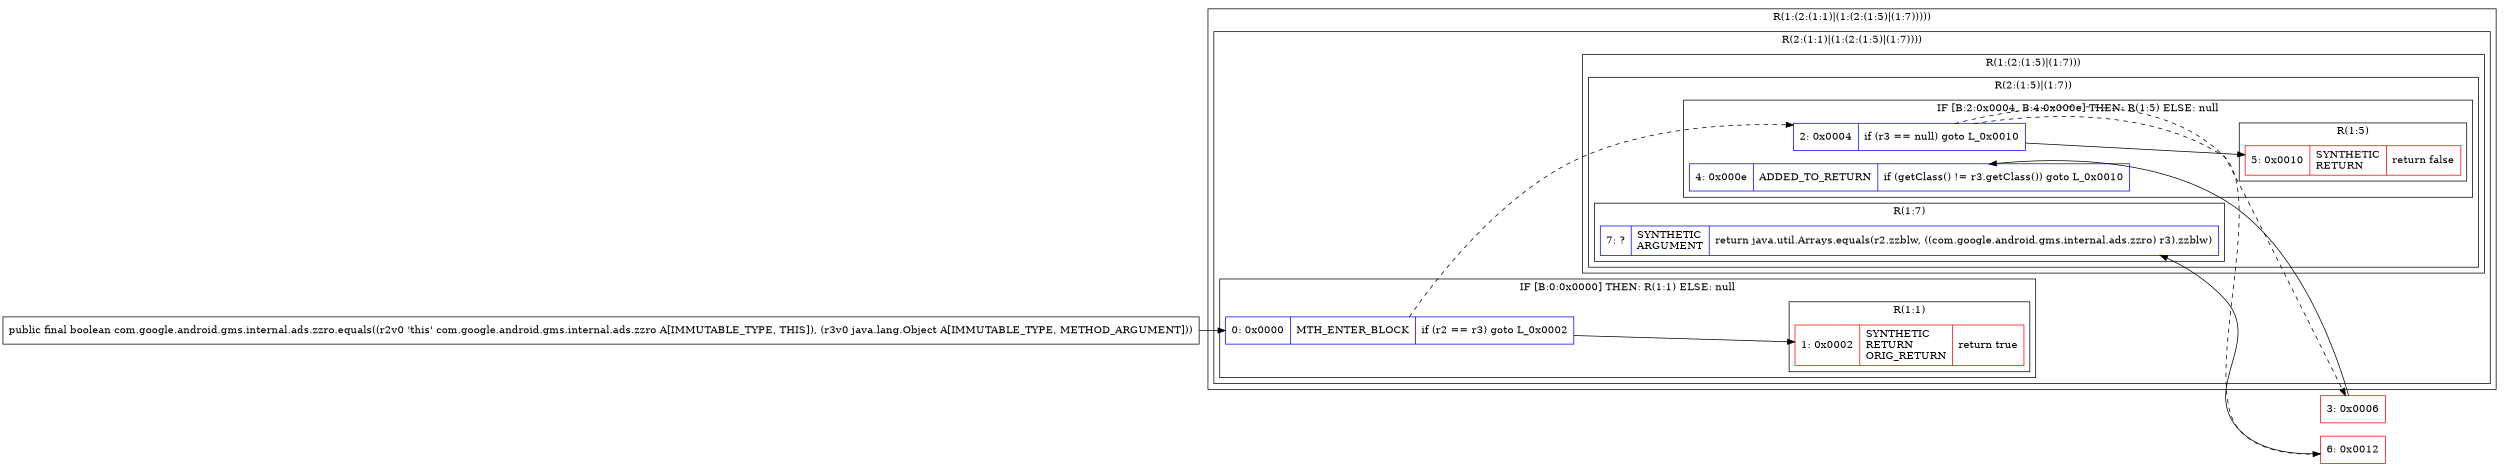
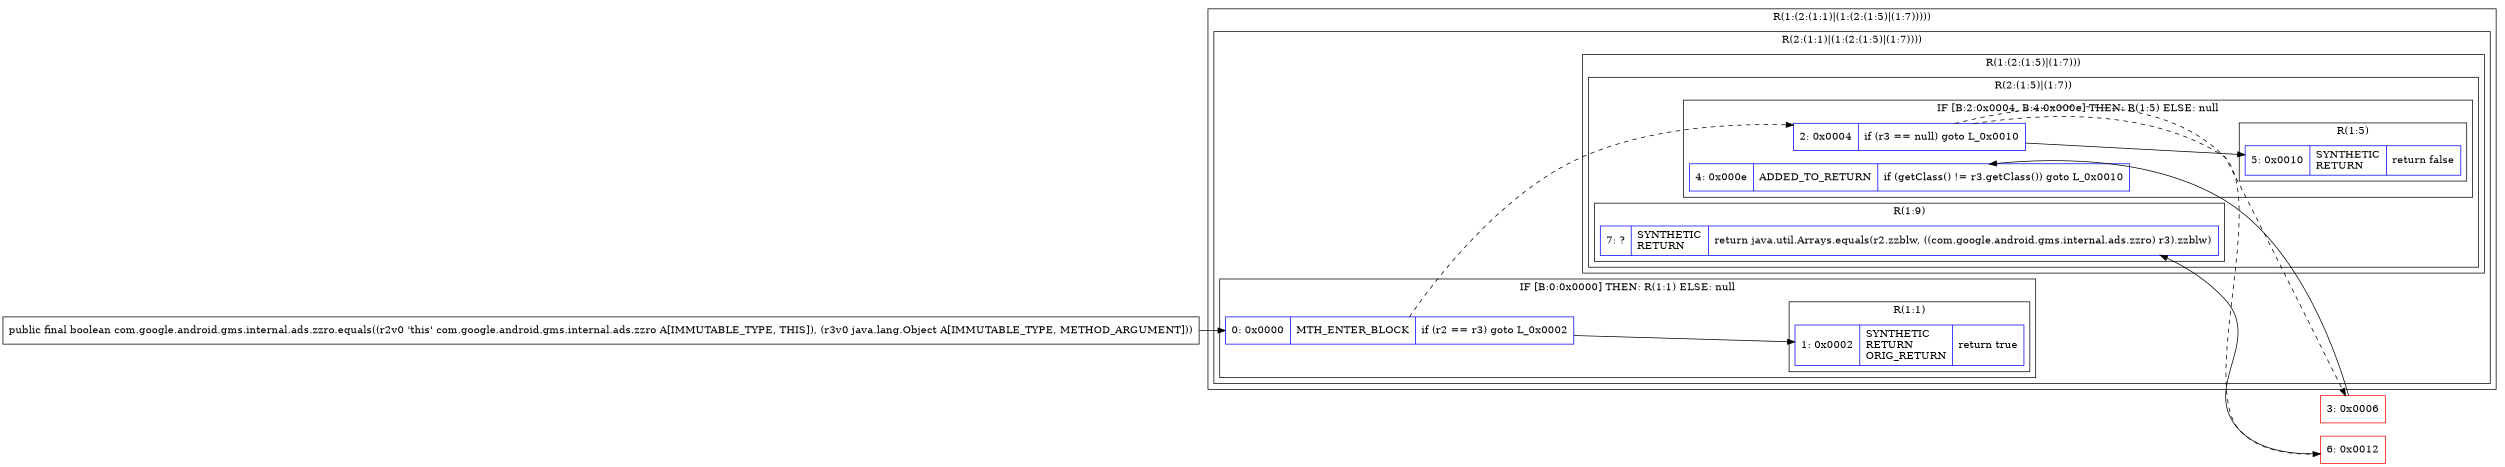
(2353, 160) -> (2353, 160)
(1909, 212) -> (1909, 212)
(1670, 246) -> (1661, 246)
(1909, 345) -> (1909, 345)
